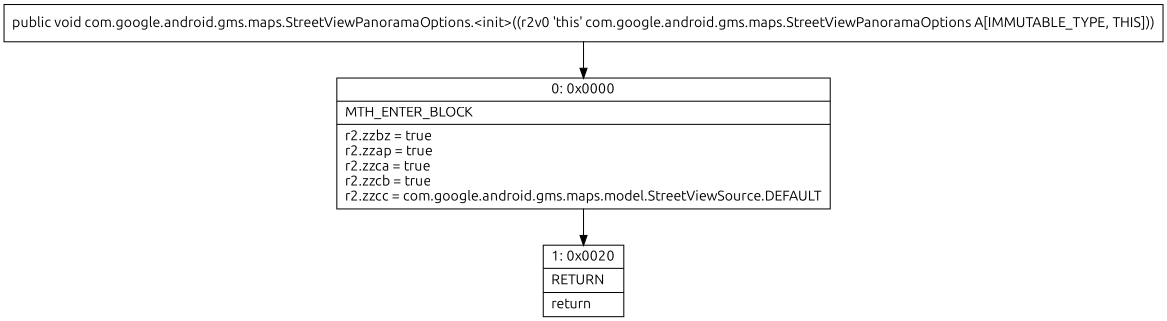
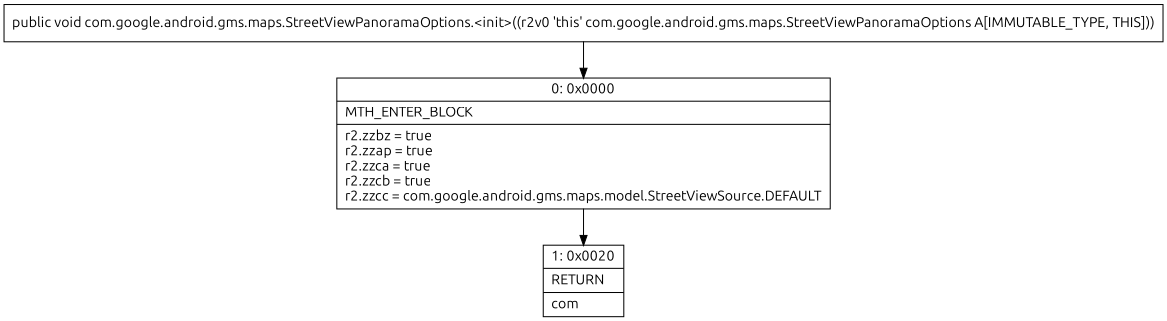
(571, 304) -> (565, 304)
